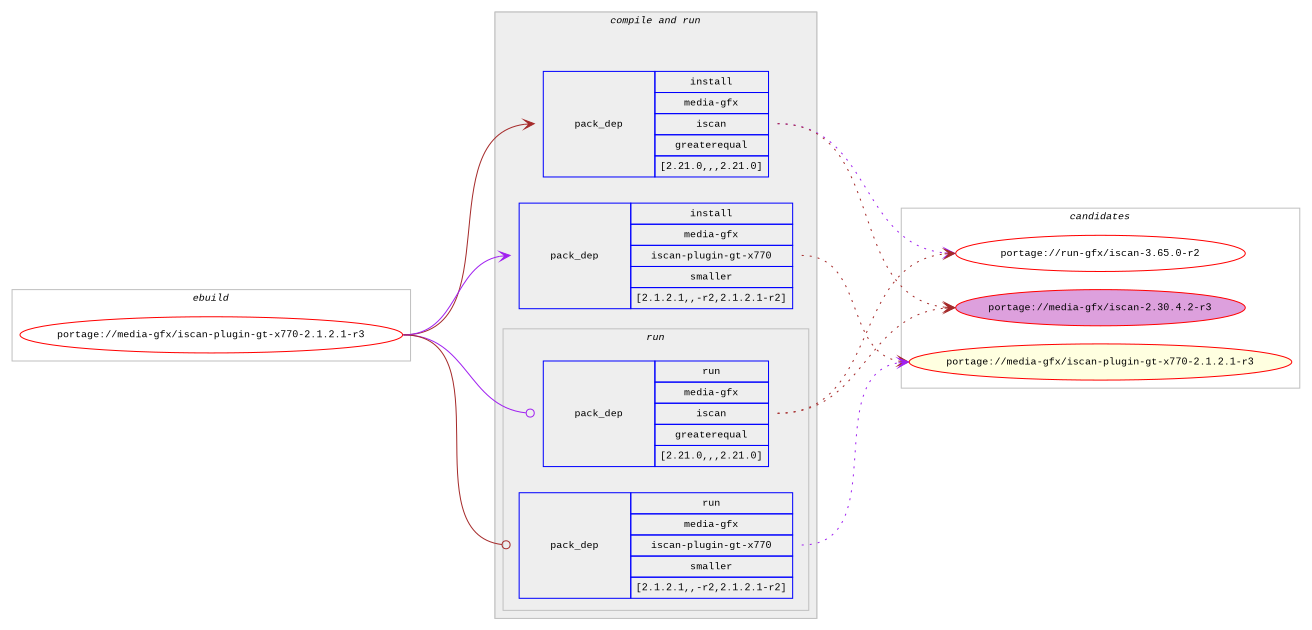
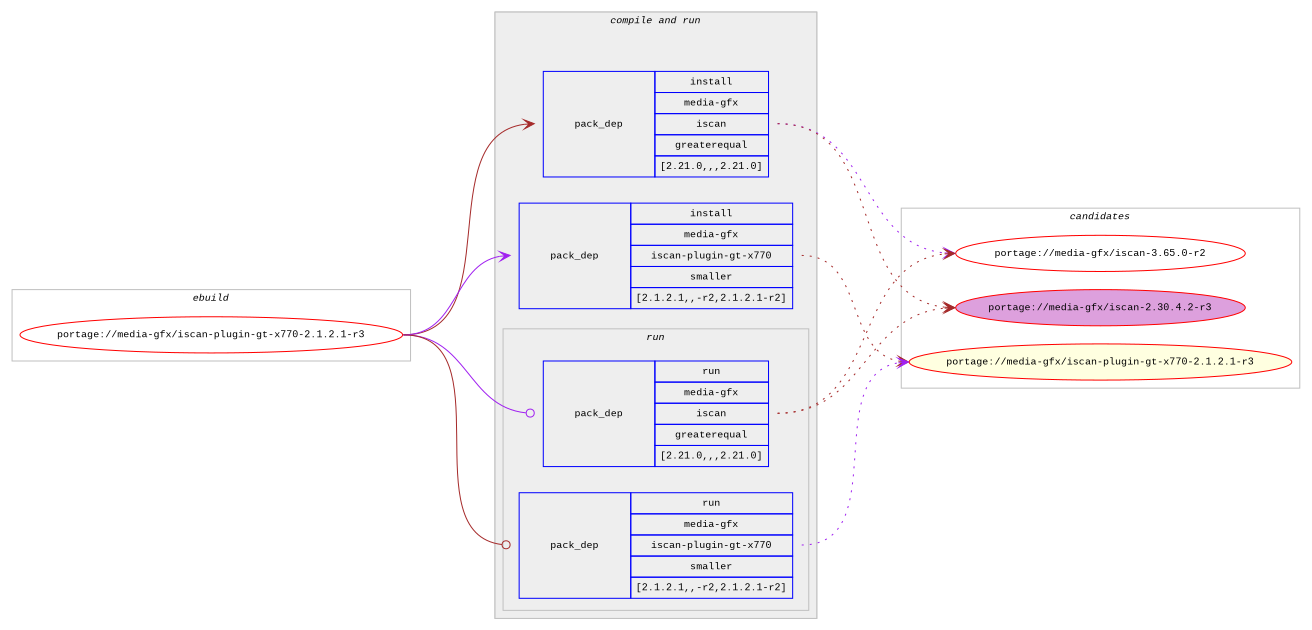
(1100, 253) -> (1100, 253)
